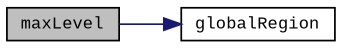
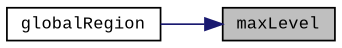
(141, 24) -> (183, 24)
